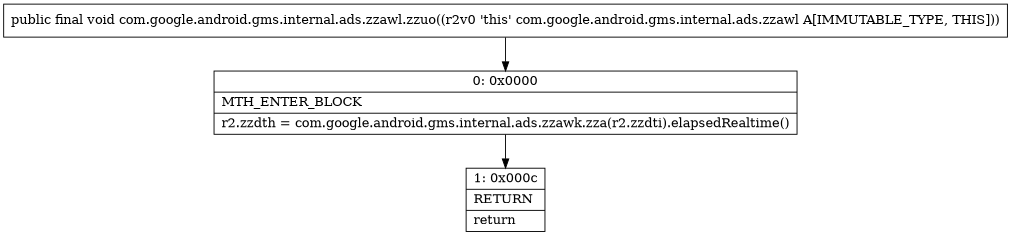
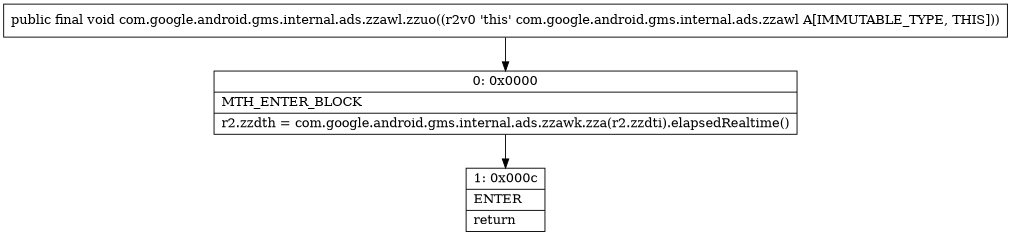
(503, 199) -> (498, 199)
